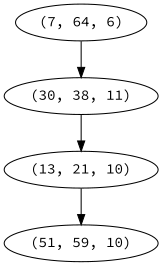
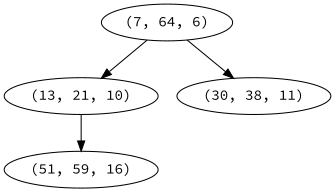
(81, 128) -> (128, 56)
(81, 243) -> (81, 170)
